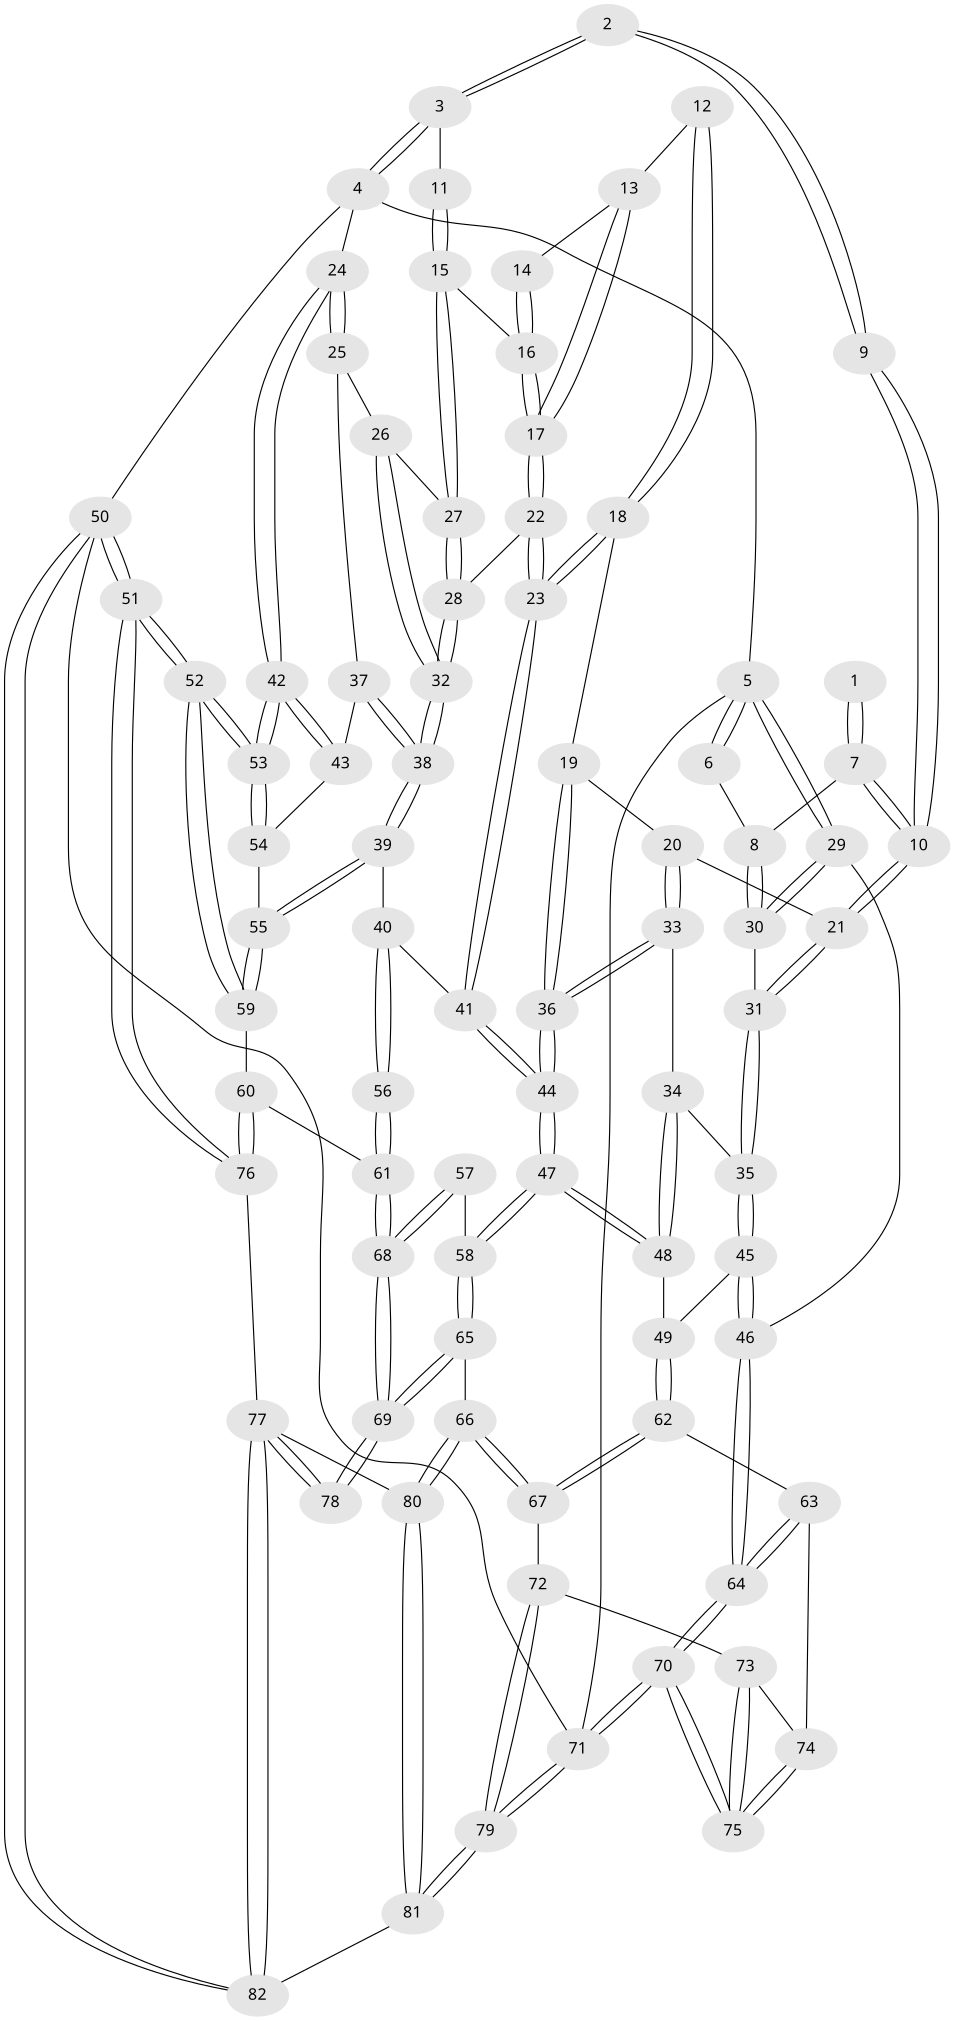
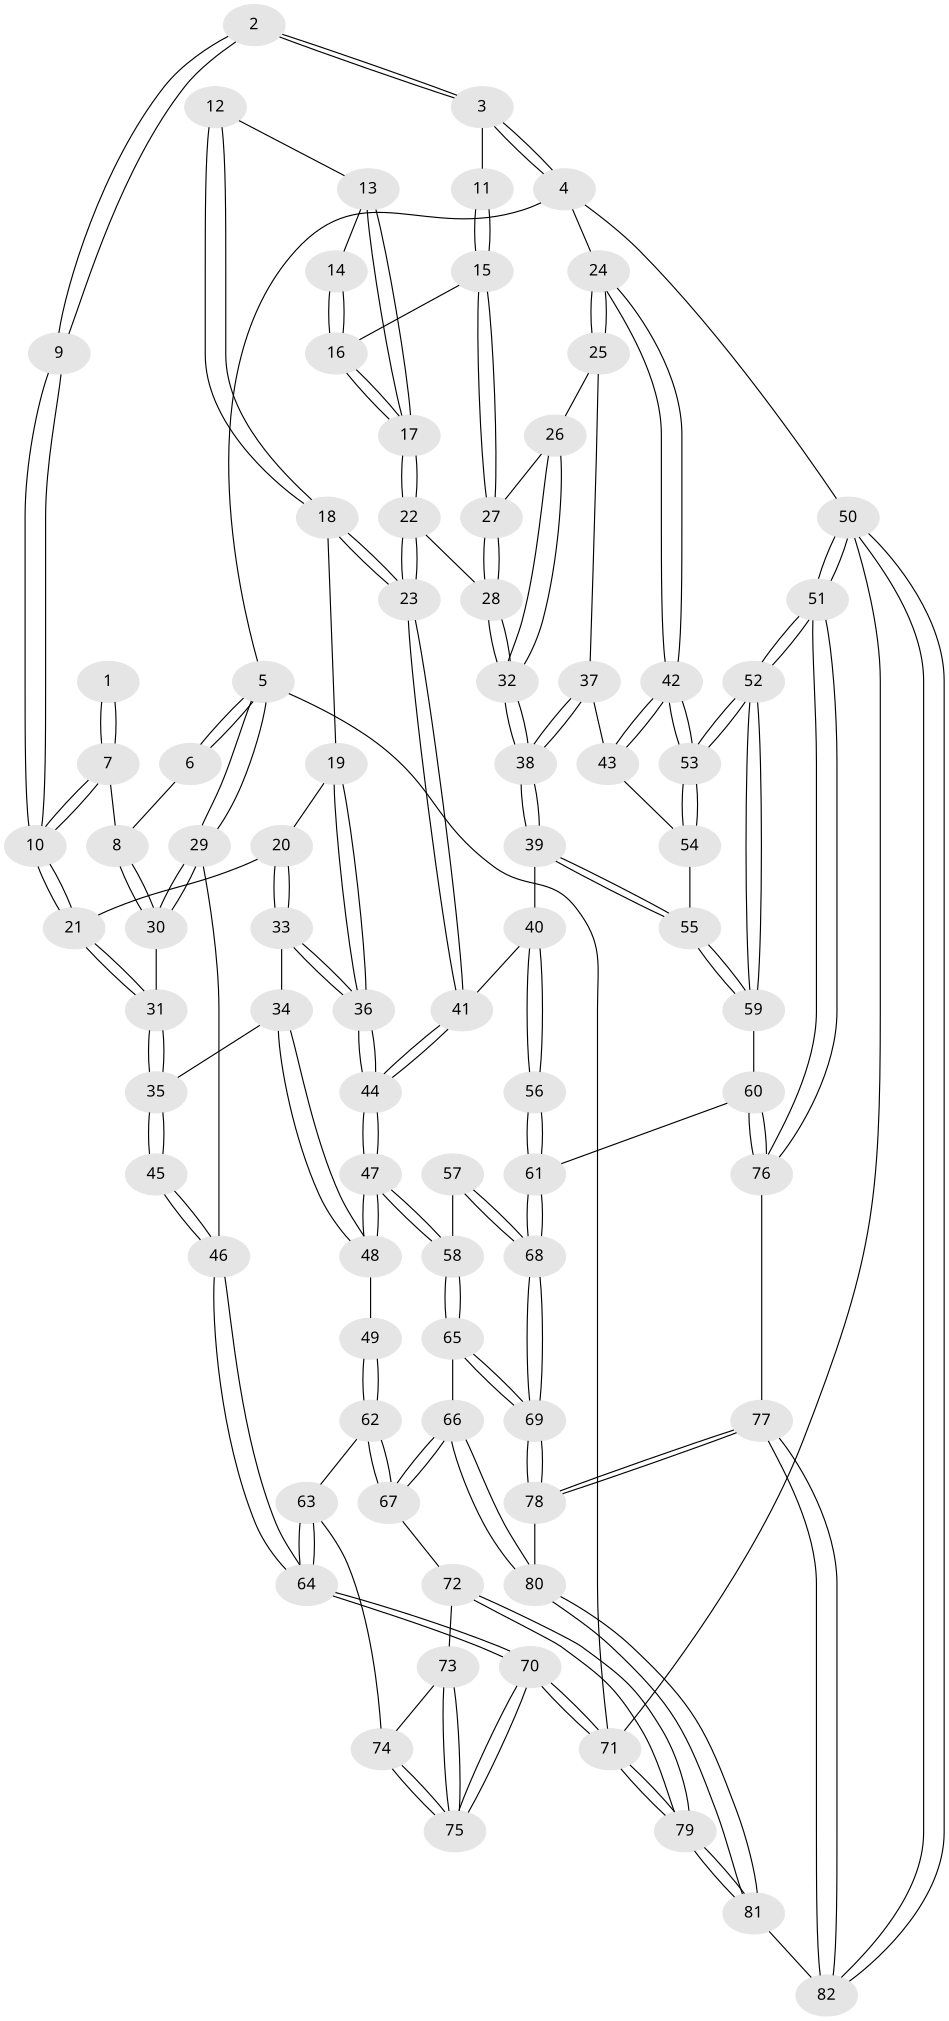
(705, 1298) -> none
(335, 1462) -> (535, 1544)
